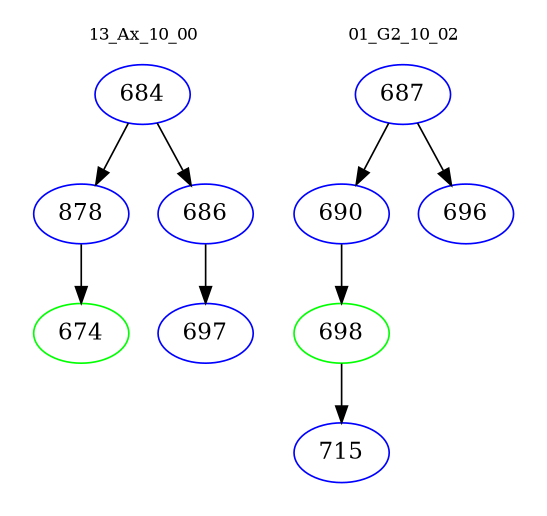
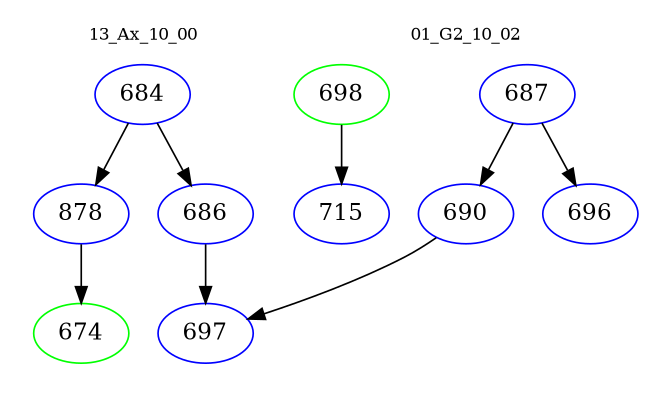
(342, 265) -> (353, 281)
